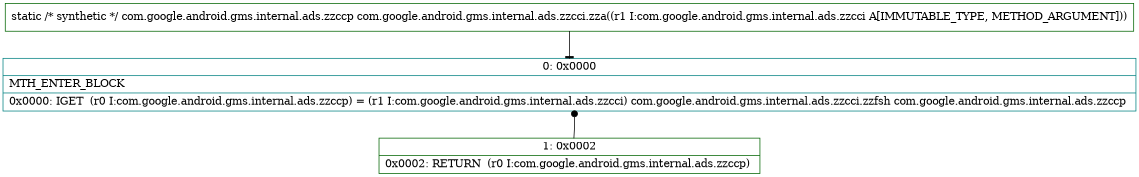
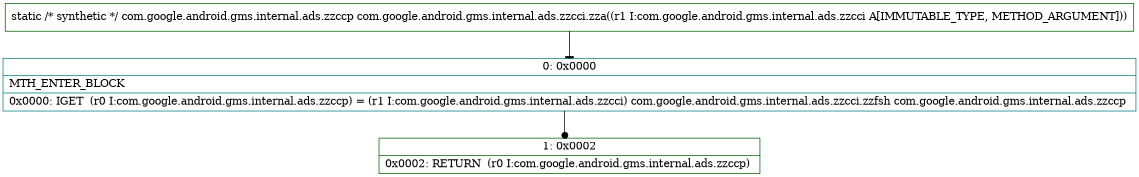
(574, 128) -> (564, 122)
